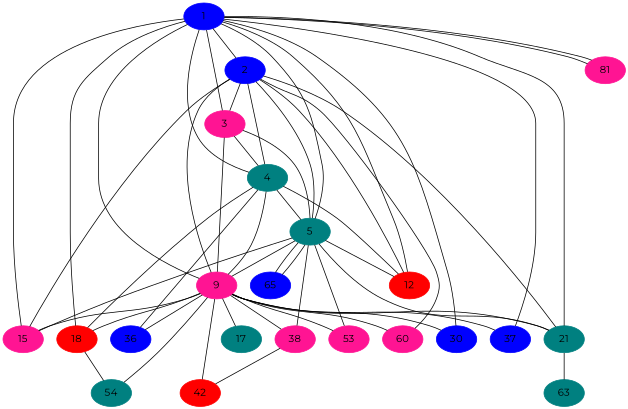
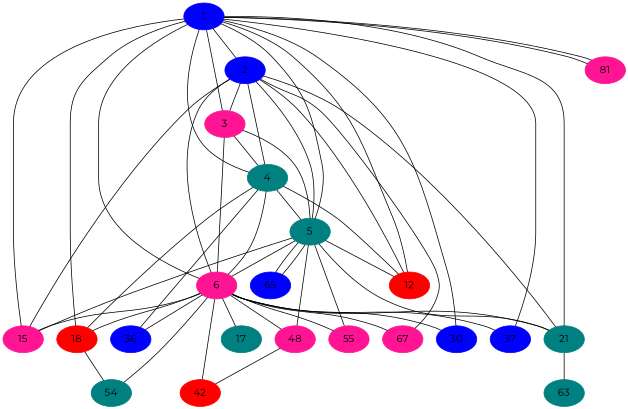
(217, 285) -> (217, 285)
(295, 339) -> (295, 339)
(349, 339) -> (349, 339)
(403, 339) -> (403, 339)
